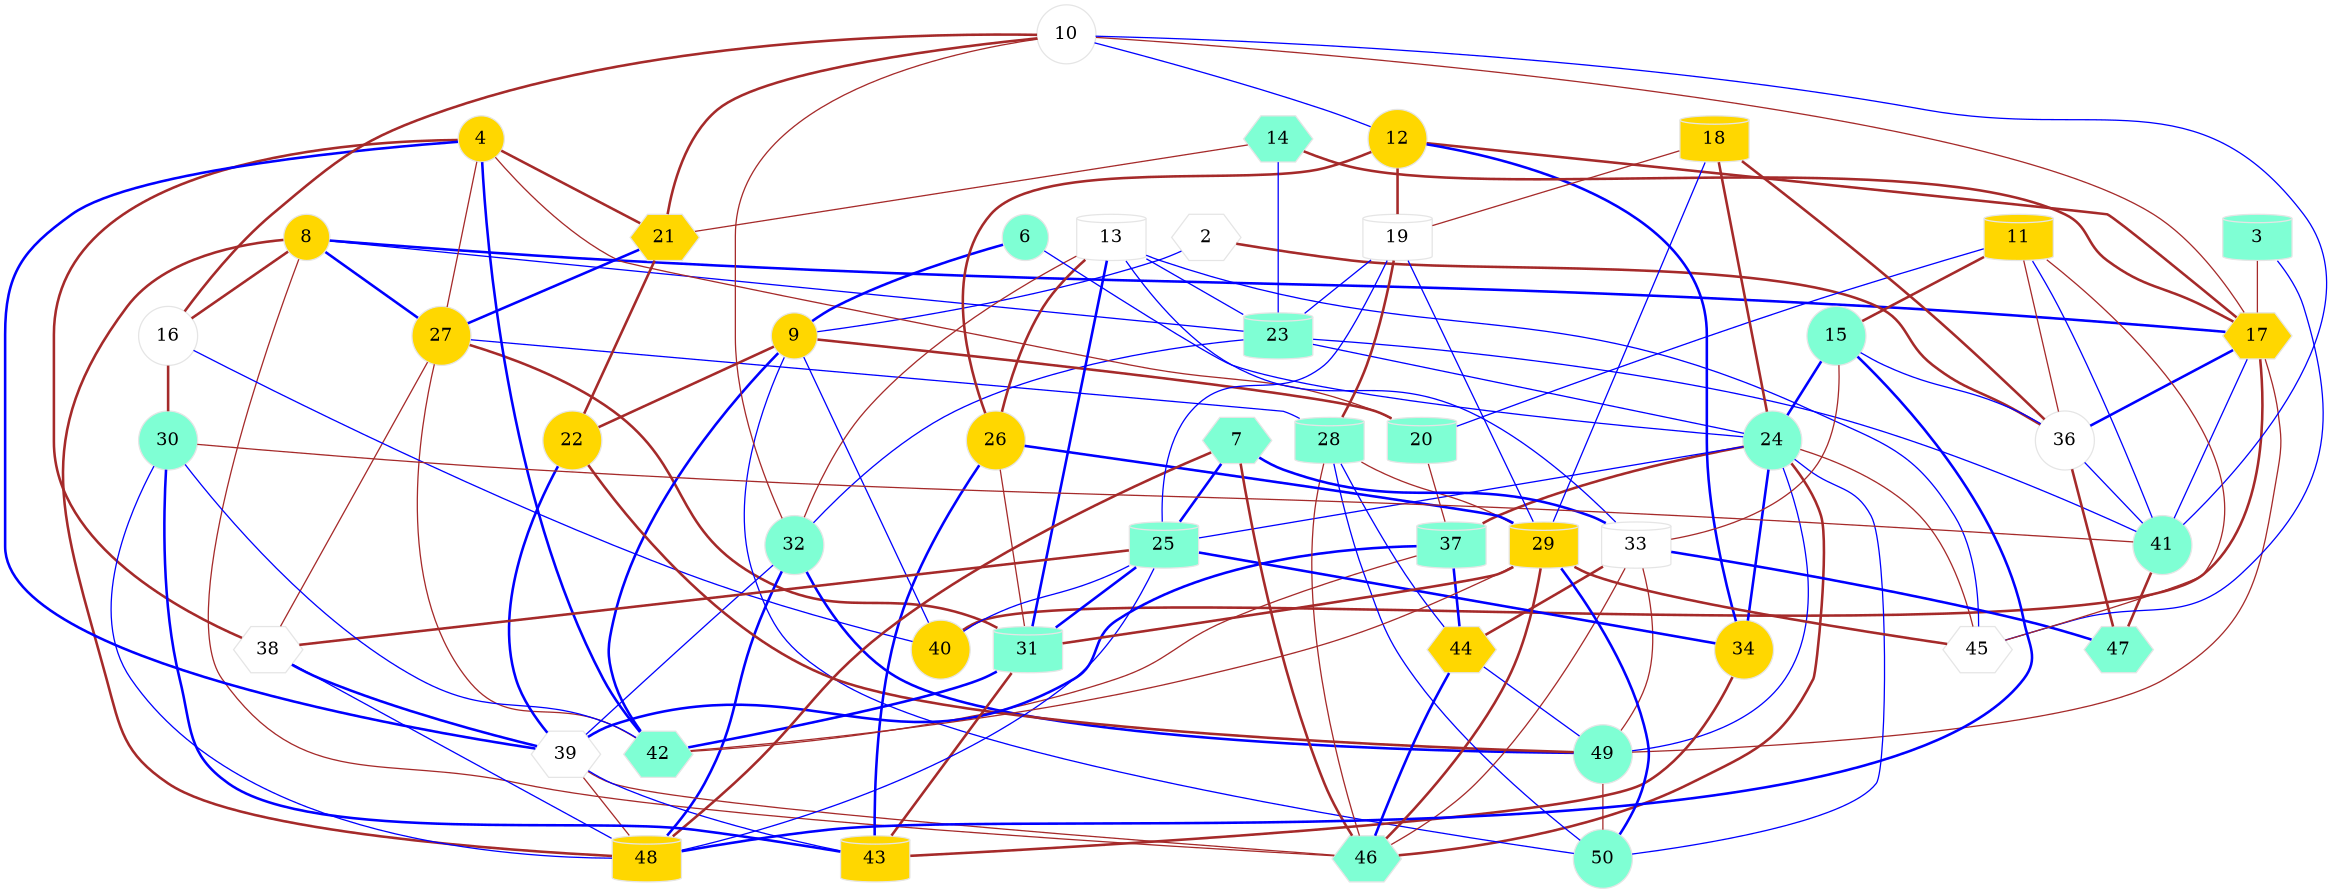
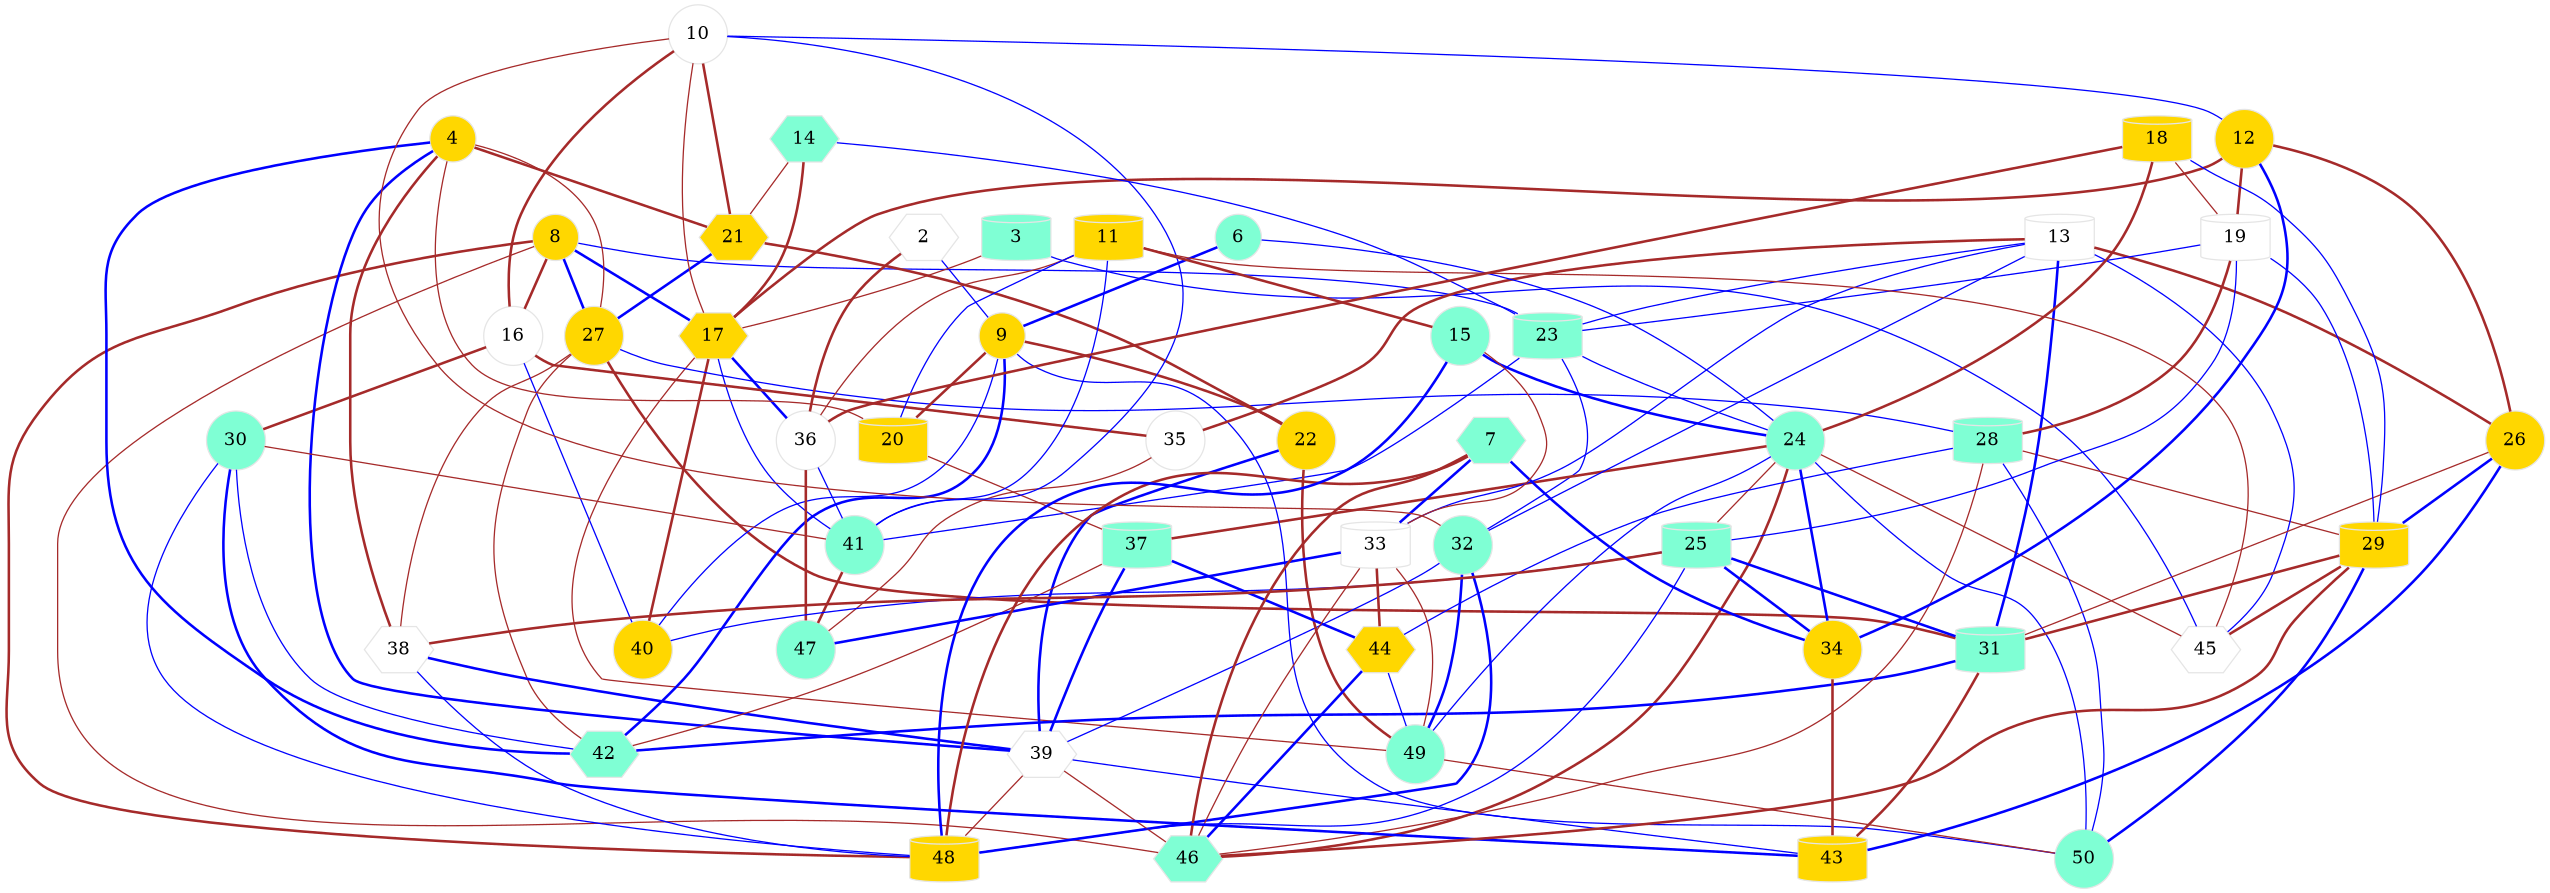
(915, 362) -> (1757, 393)
(1951, 388) -> none
none -> (1175, 440)
(1422, 440) -> (893, 440)
(1526, 483) -> (1738, 501)
(1204, 488) -> (1645, 571)
(2119, 650) -> (806, 650)
(1110, 696) -> none
